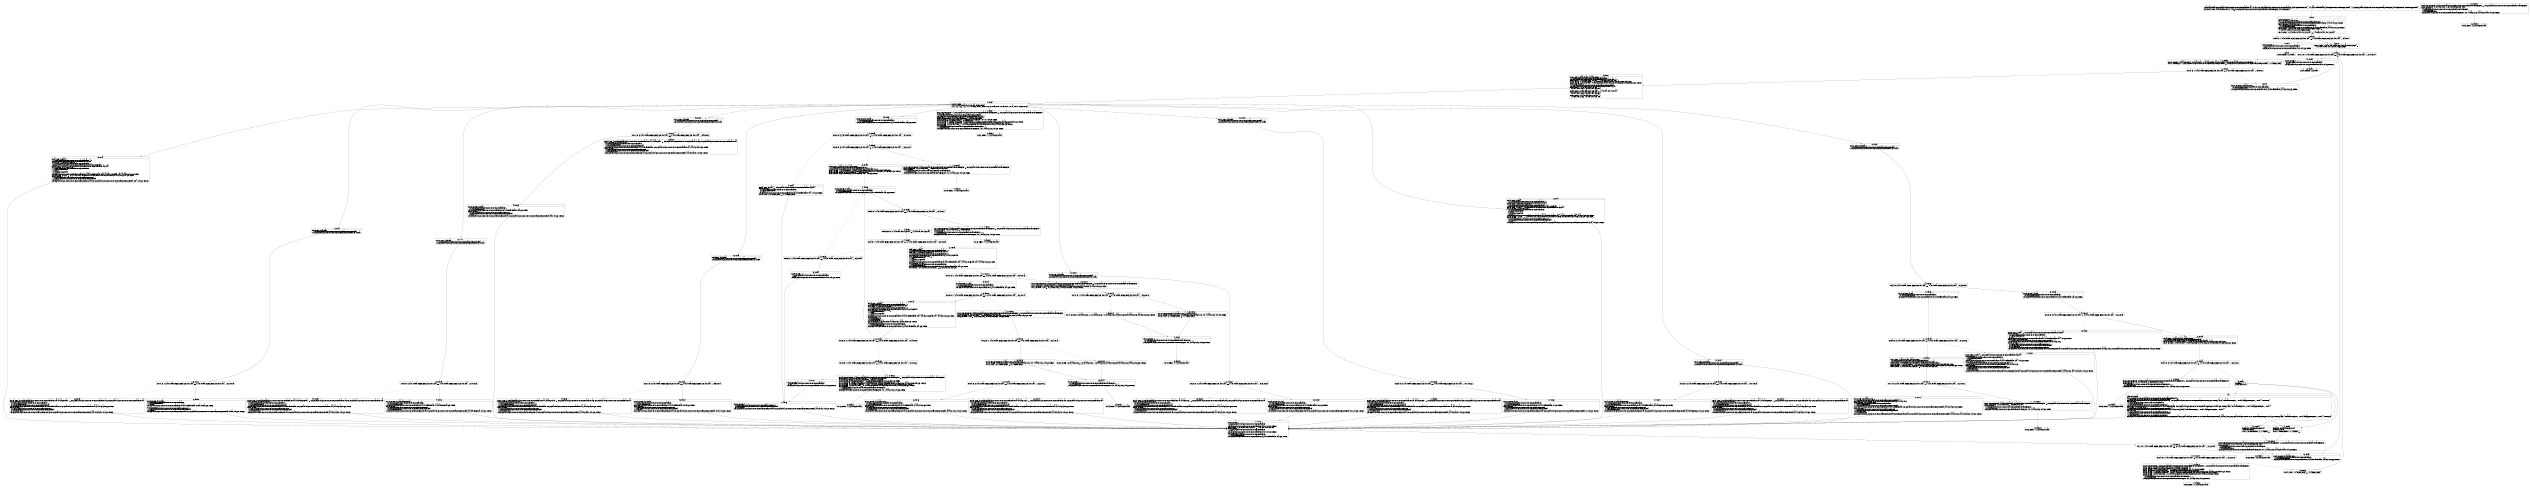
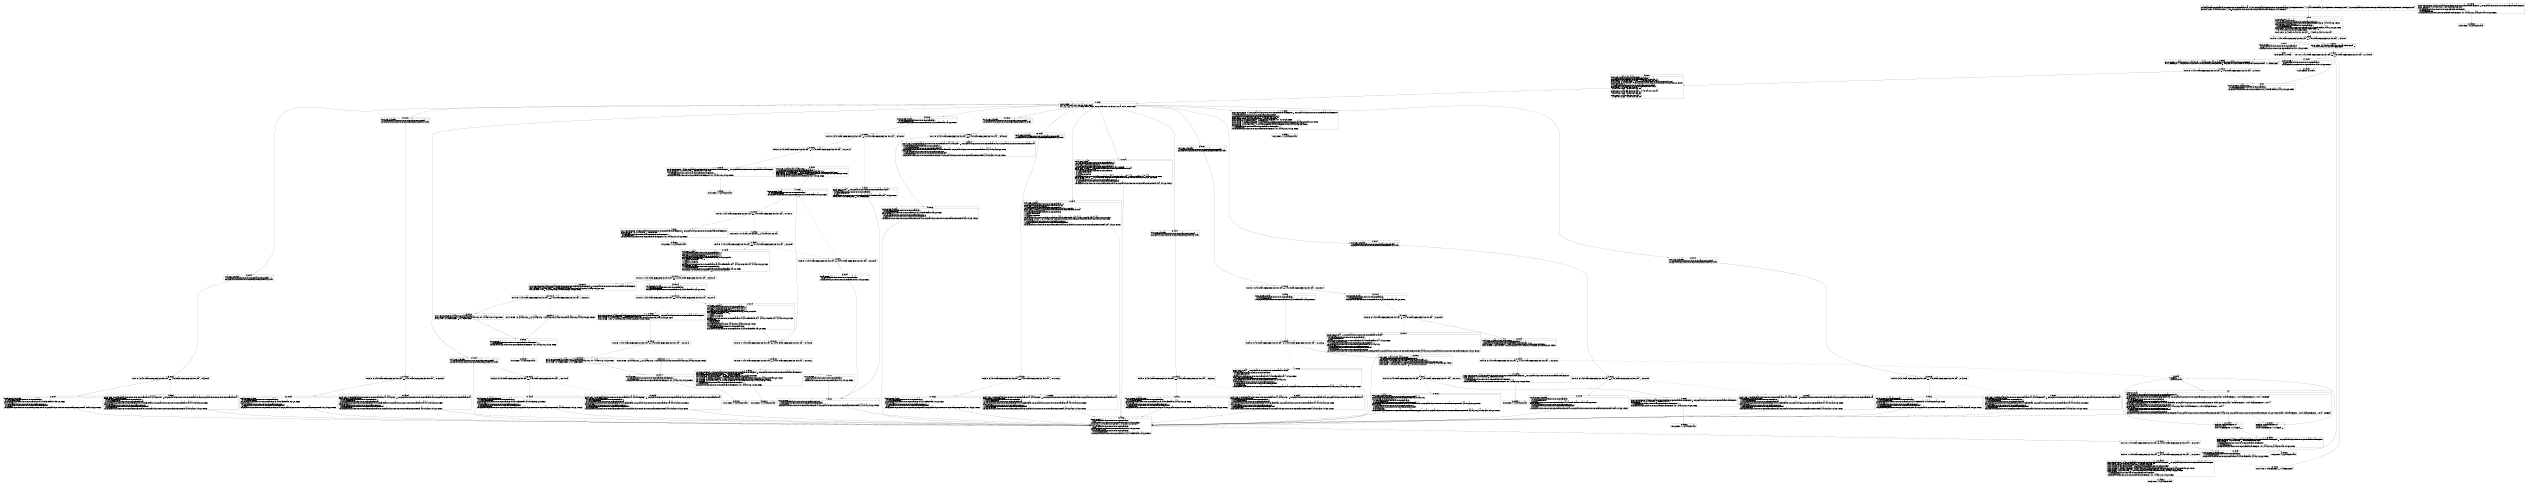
none -> (1175, 233)
